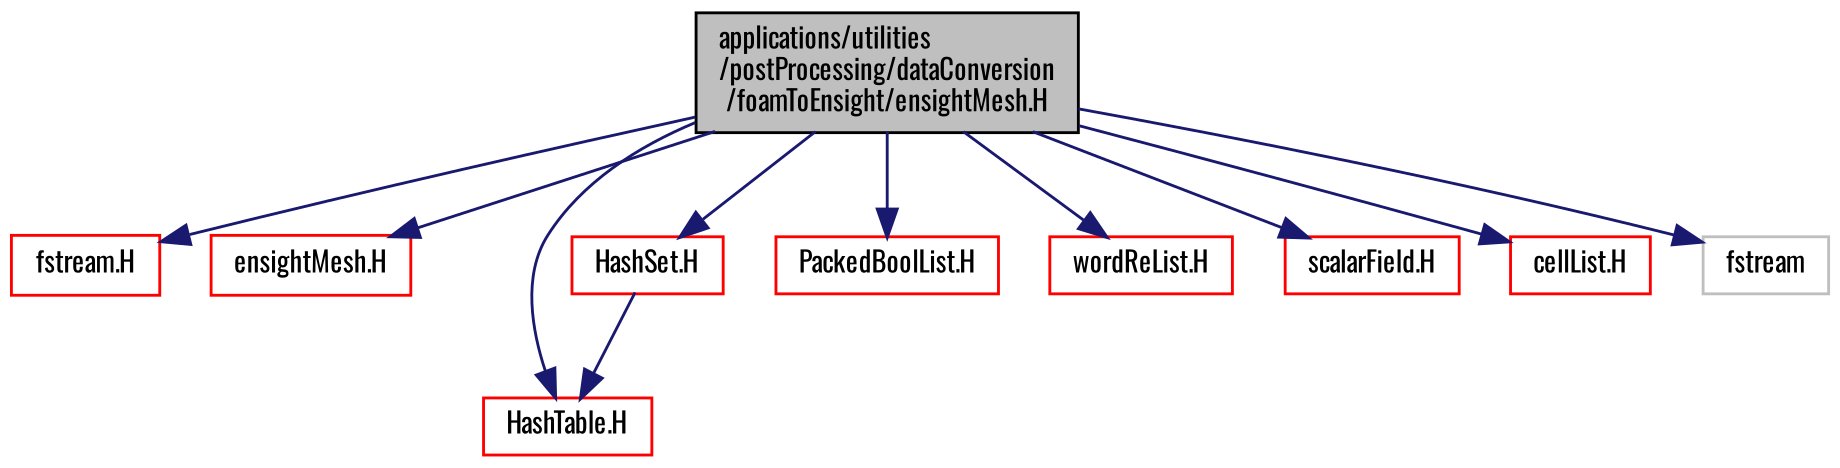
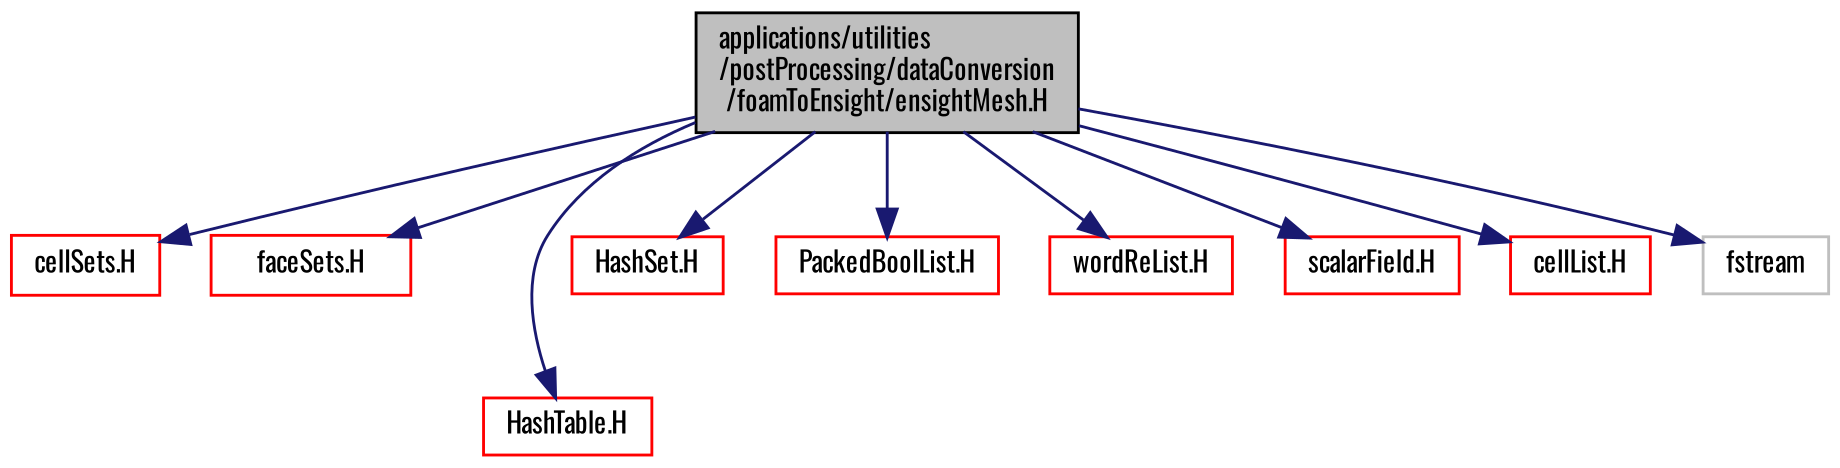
(86, 265) -> (86, 265)
(311, 265) -> (311, 265)
(614, 333) -> none
